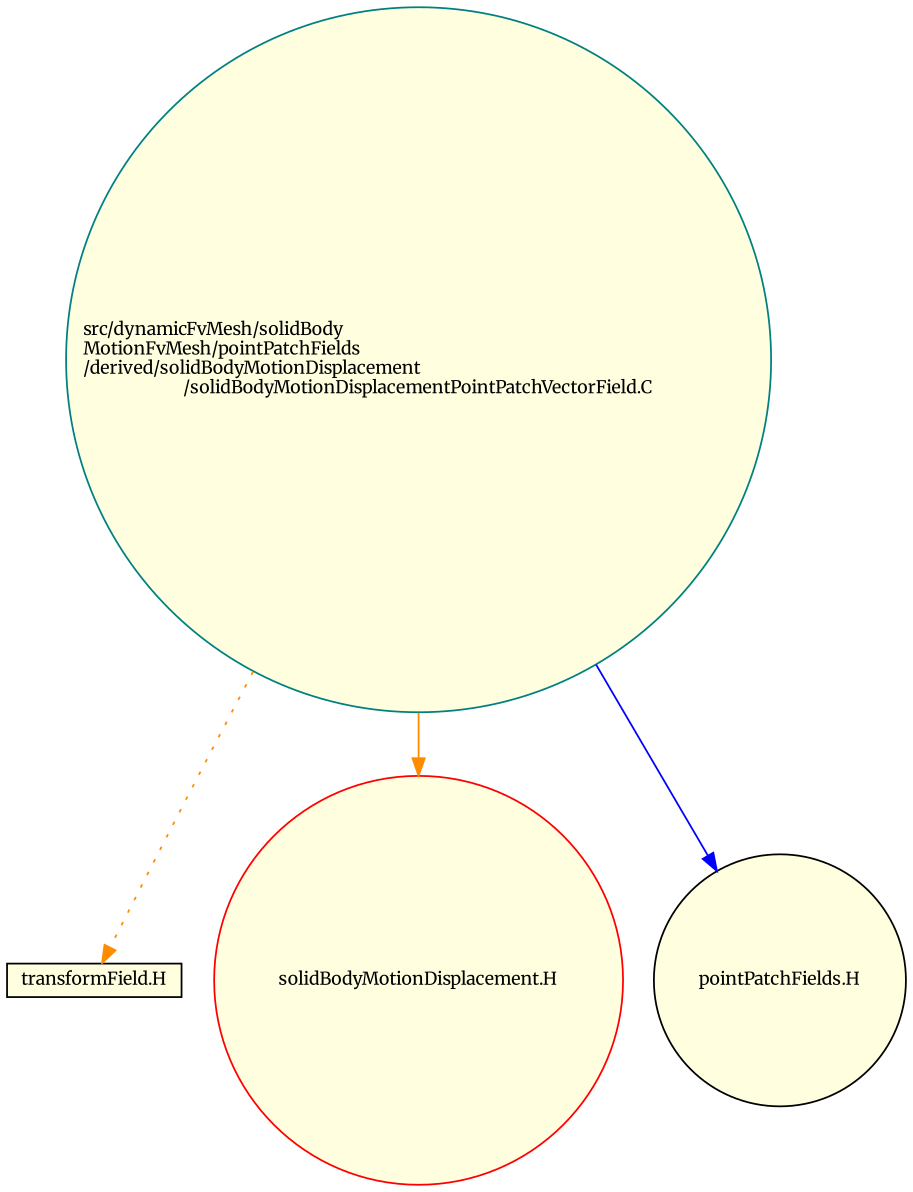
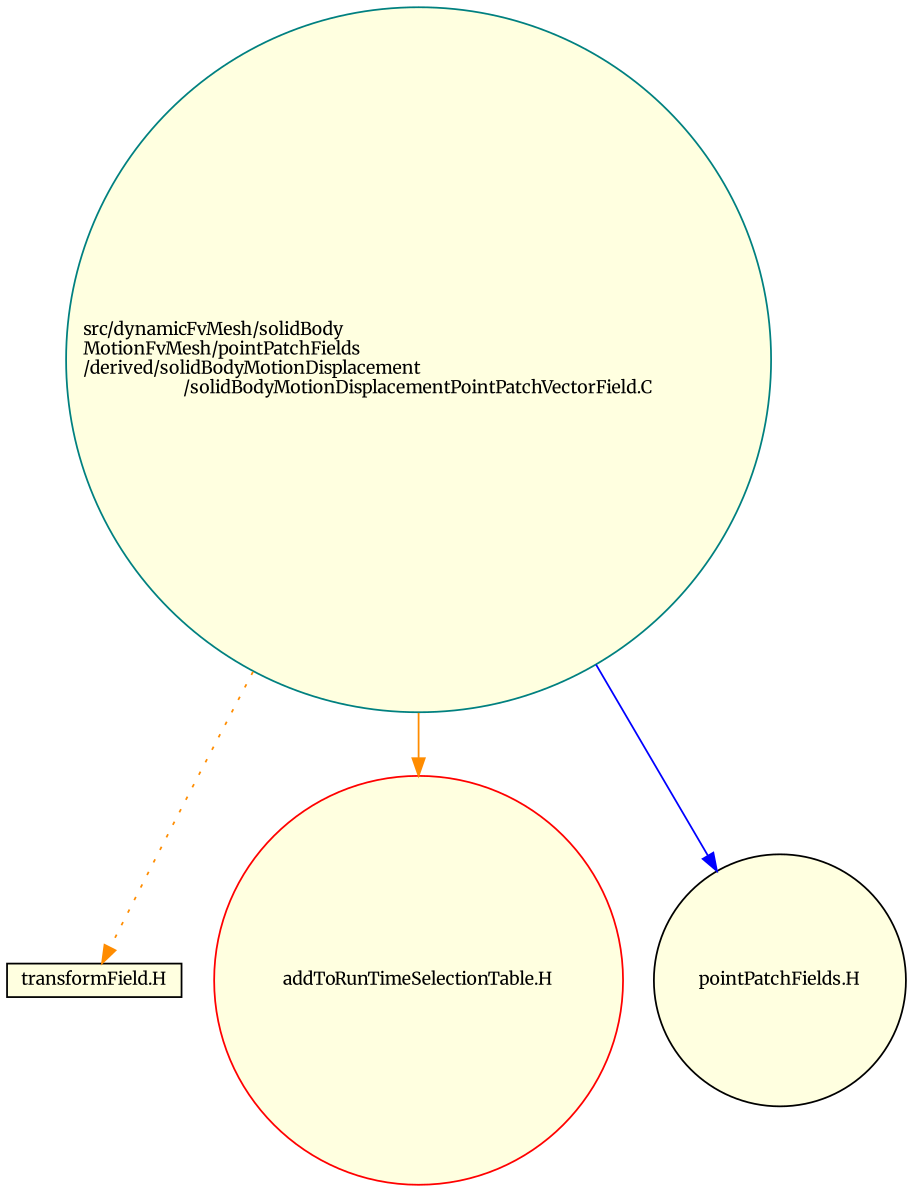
(419, 980) -> (419, 980)
